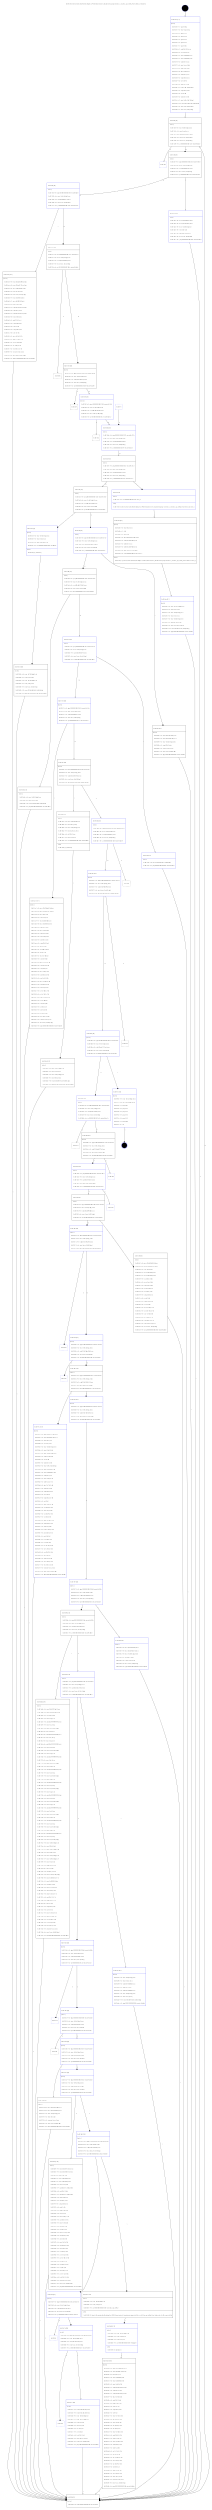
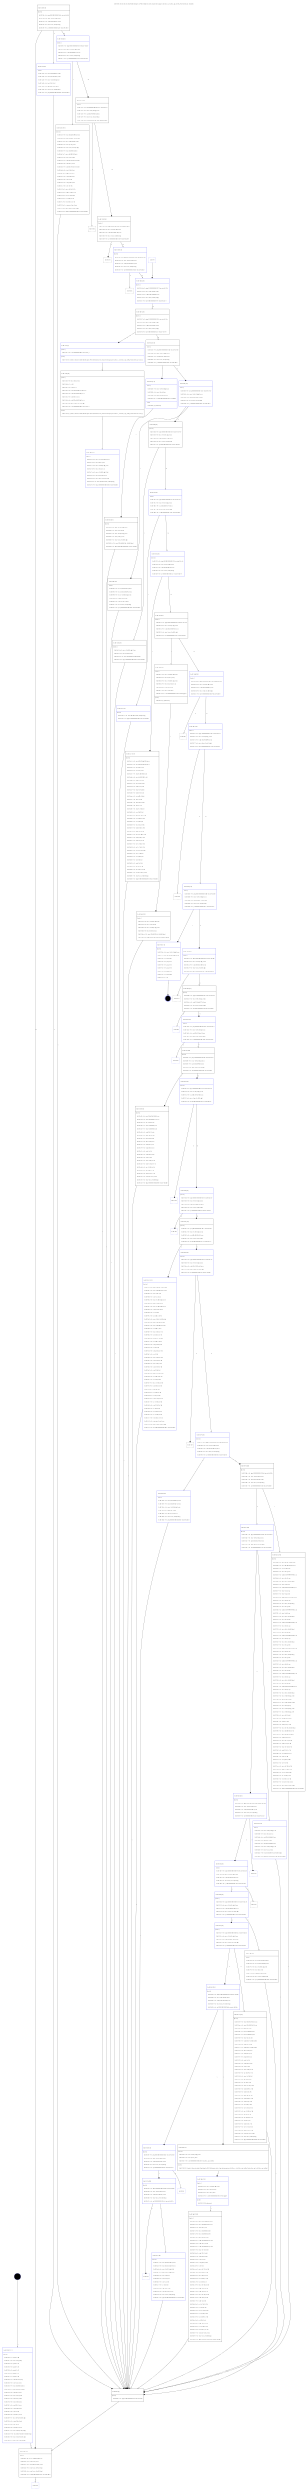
(185, 149) -> (35, 1238)
none -> (190, 1445)
